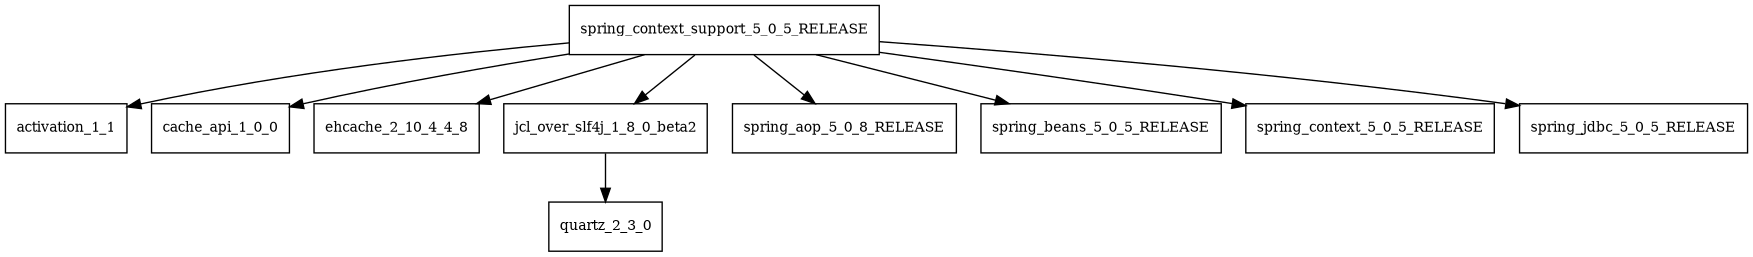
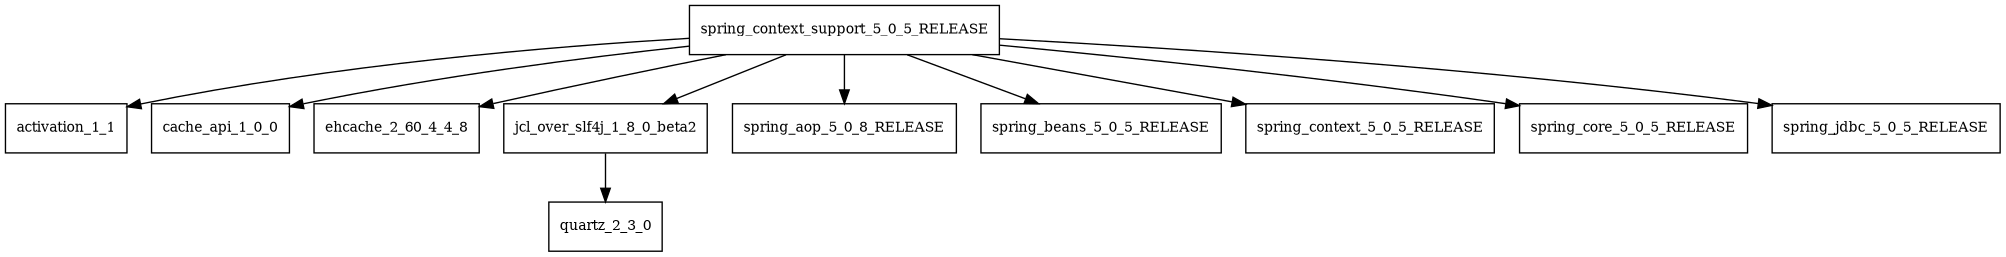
(397, 128) -> (397, 128)
none -> (1634, 128)
